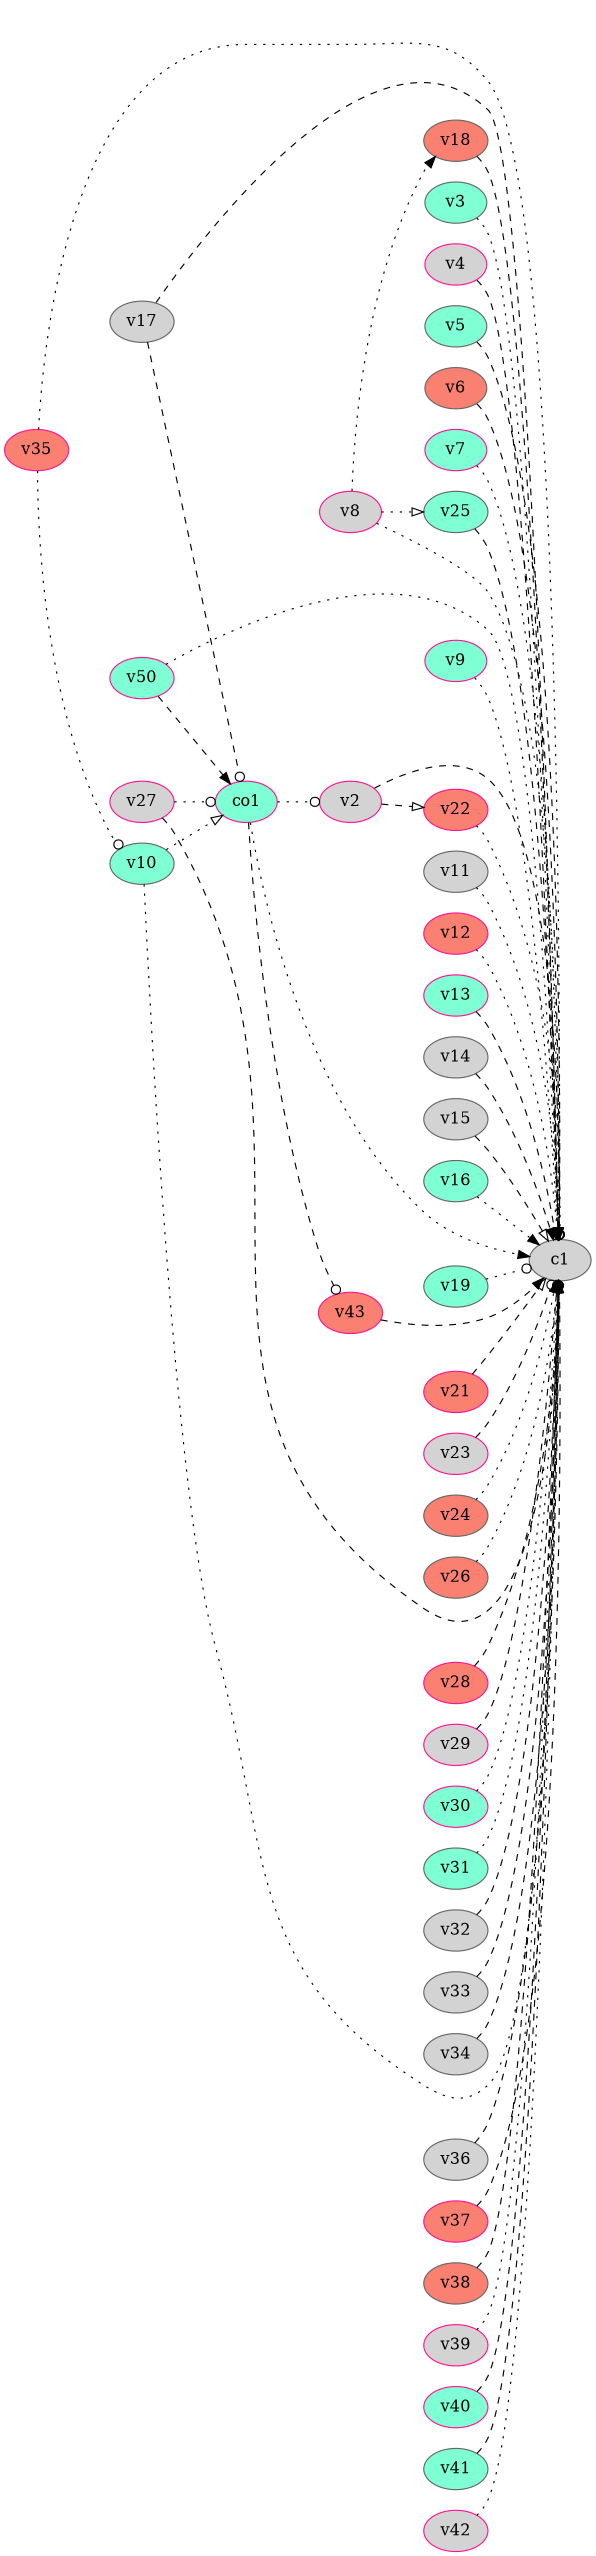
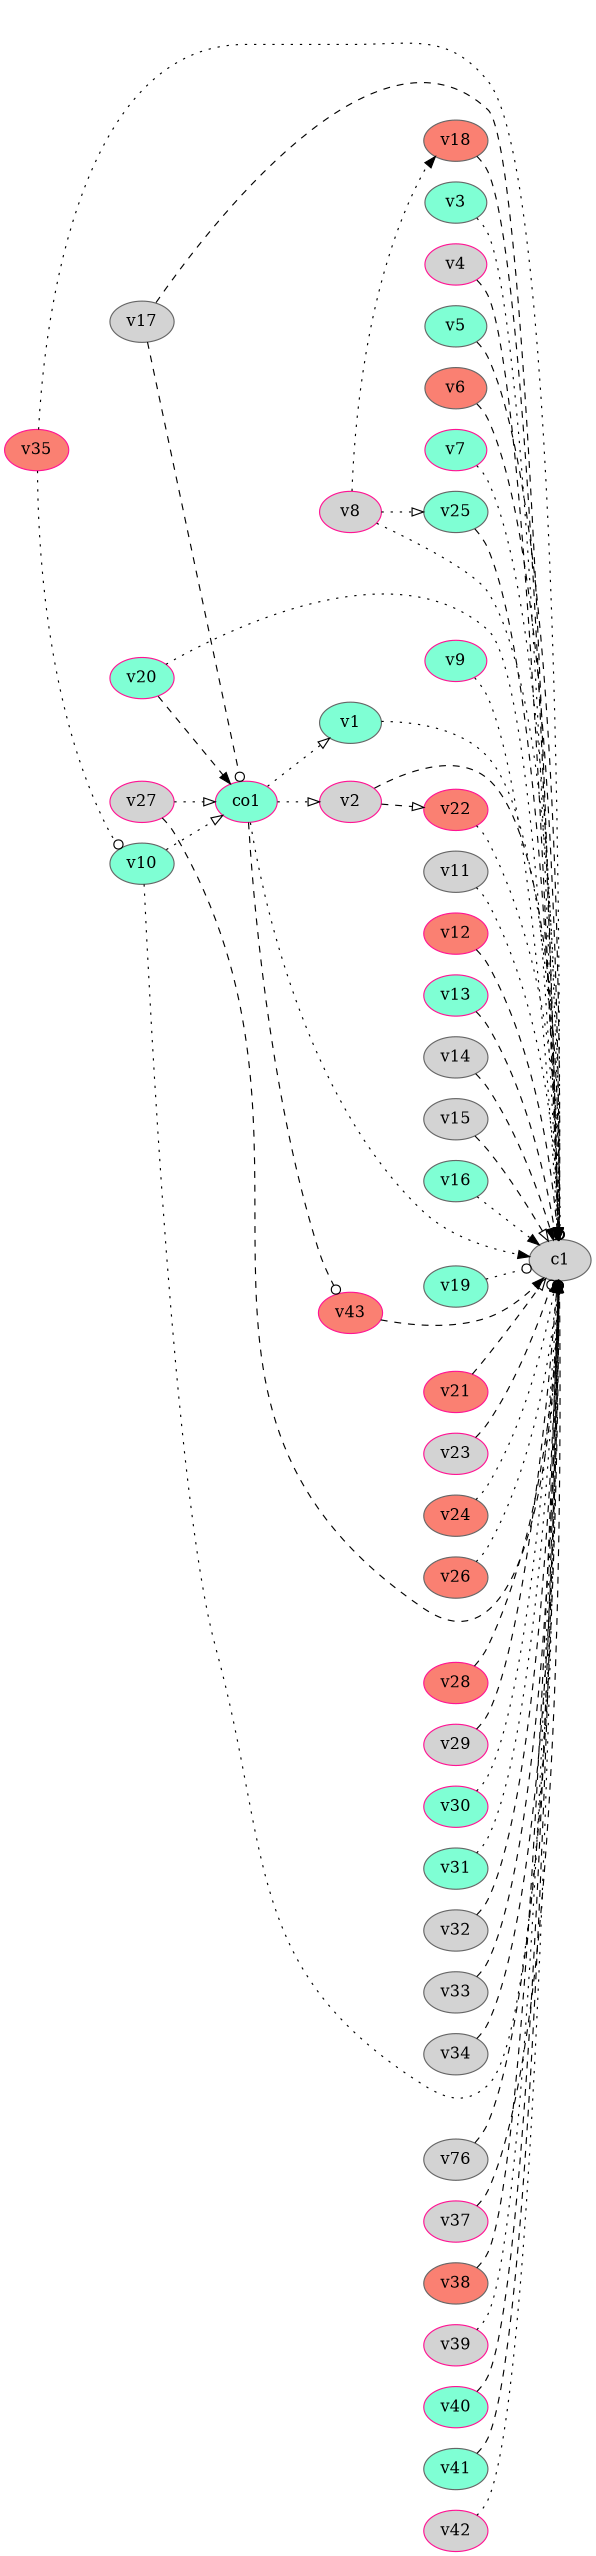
(142, 678) -> (142, 678)
none -> (350, 723)
(190, 802) -> (190, 802)
(294, 802) -> (294, 802)
(533, 1083) -> (533, 1083)
(456, 2160) -> (456, 2160)
(456, 2222) -> (456, 2222)
